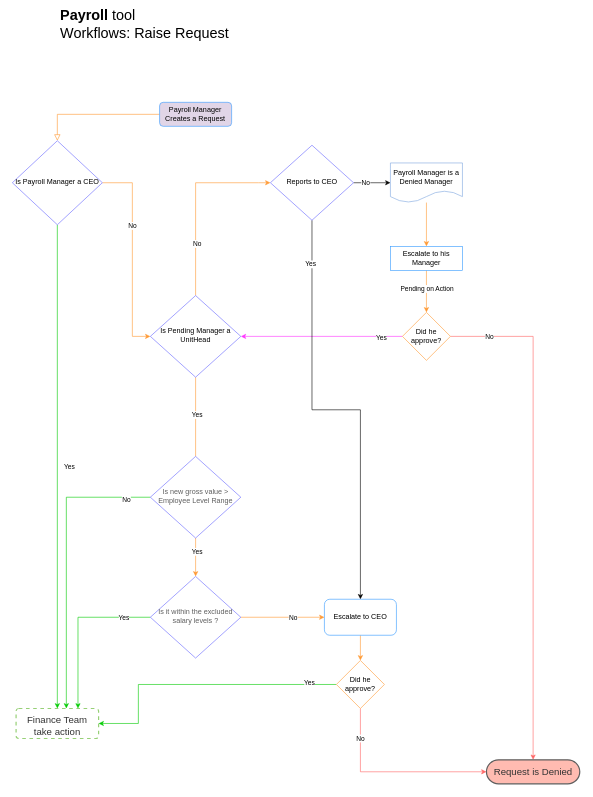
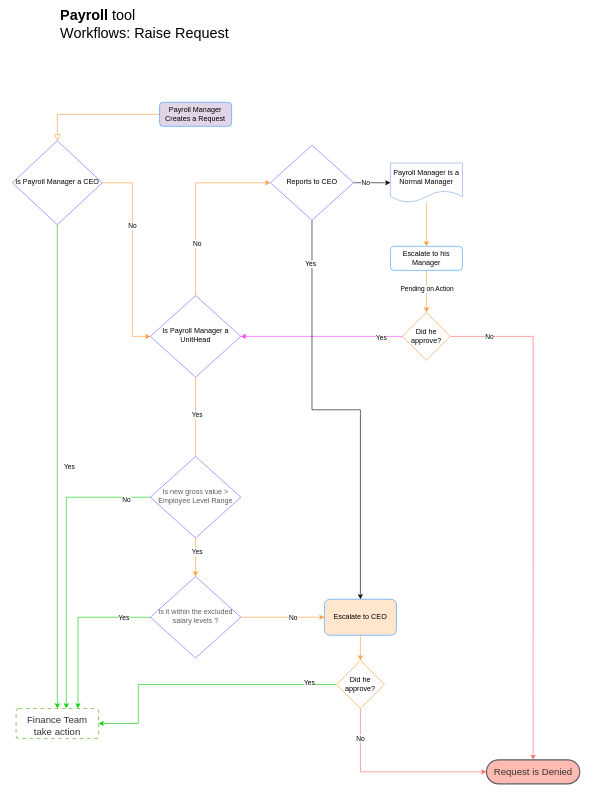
(426, 177) -> (426, 177)
(426, 258) -> (426, 258)
(196, 335) -> (196, 335)
(360, 617) -> (360, 617)
